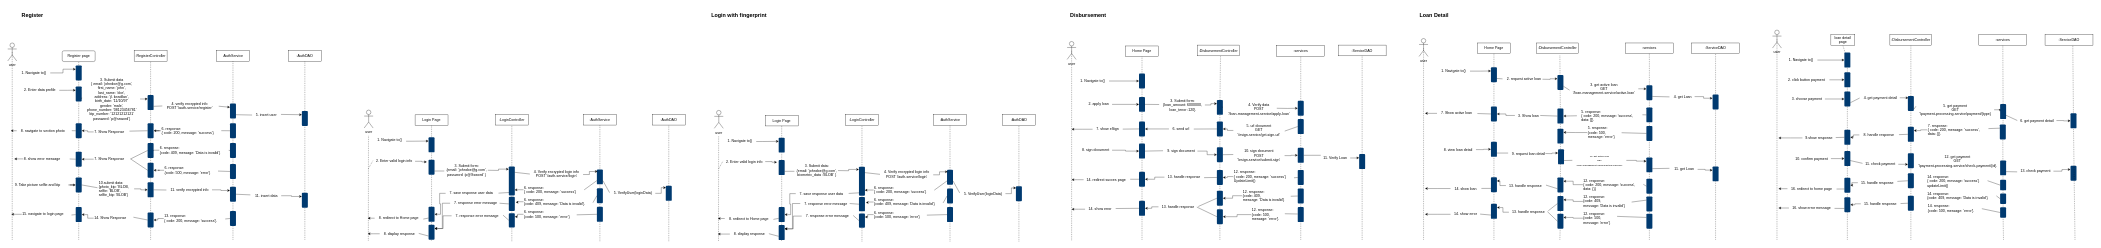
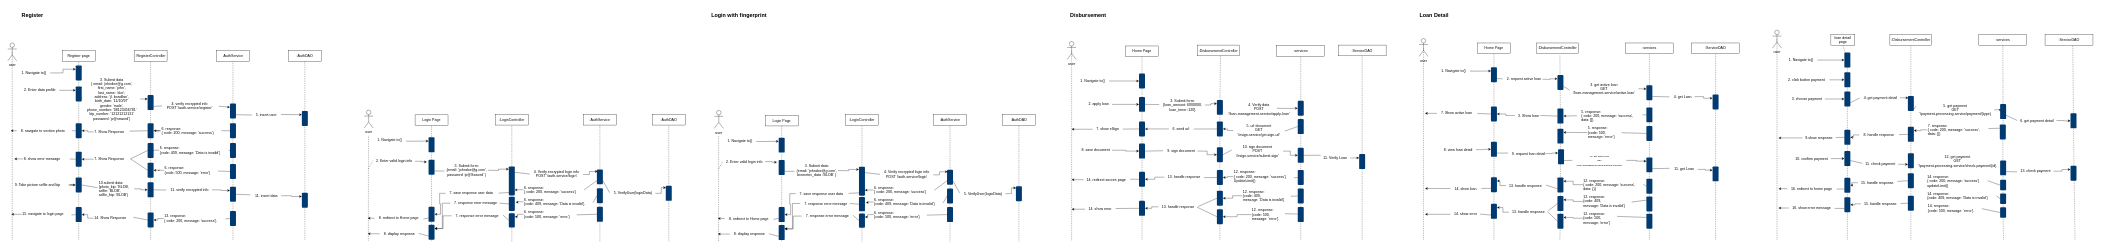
(77, 56) -> (77, 56)
(1096, 150) -> (1096, 150)
(1259, 156) -> (1258, 151)
